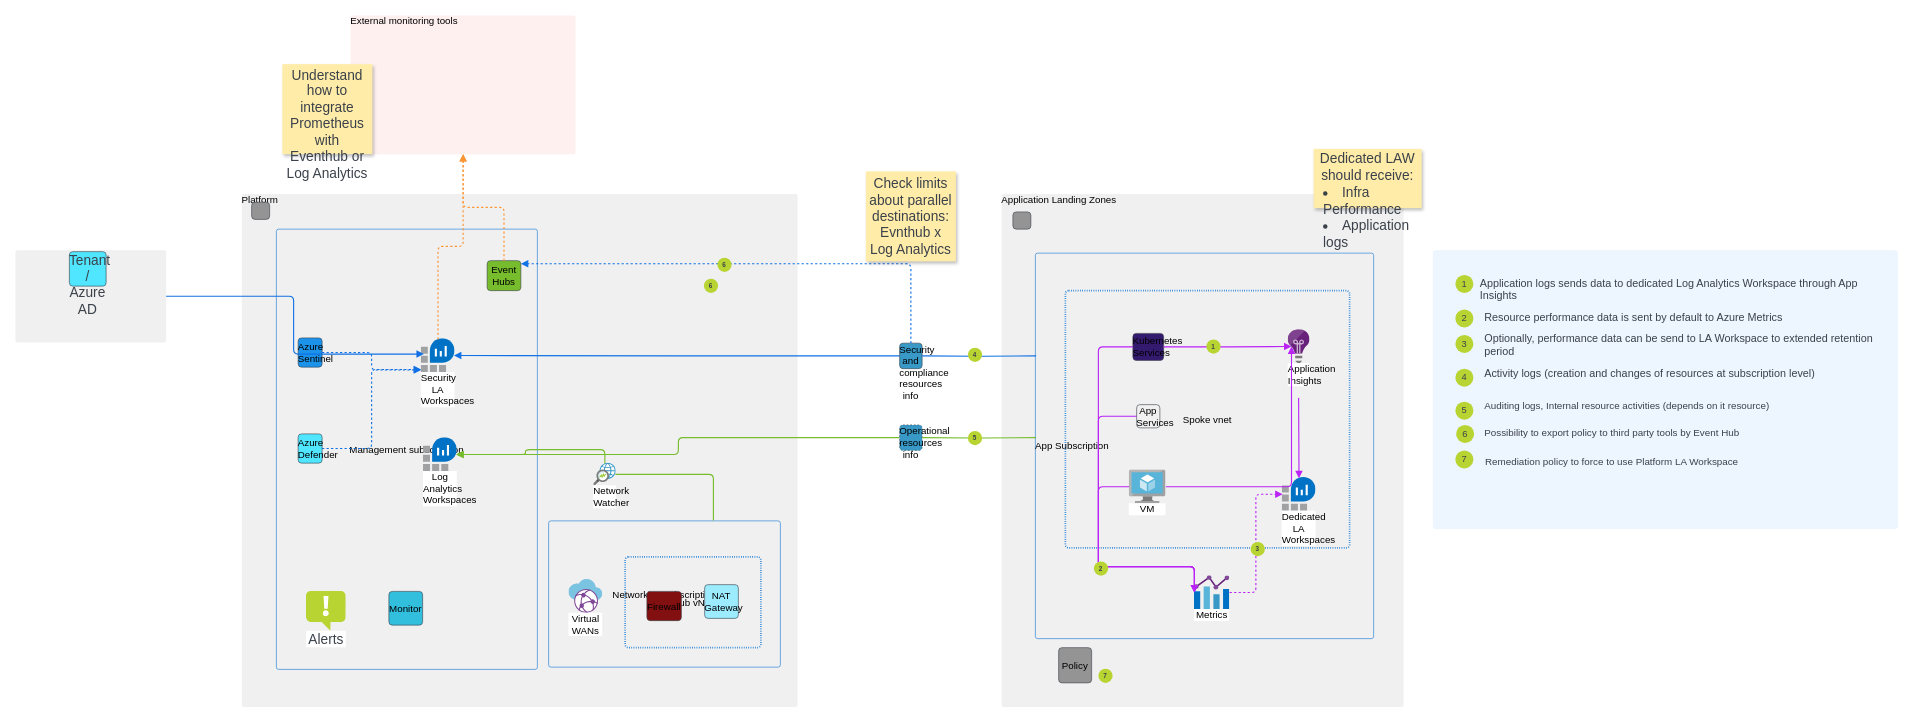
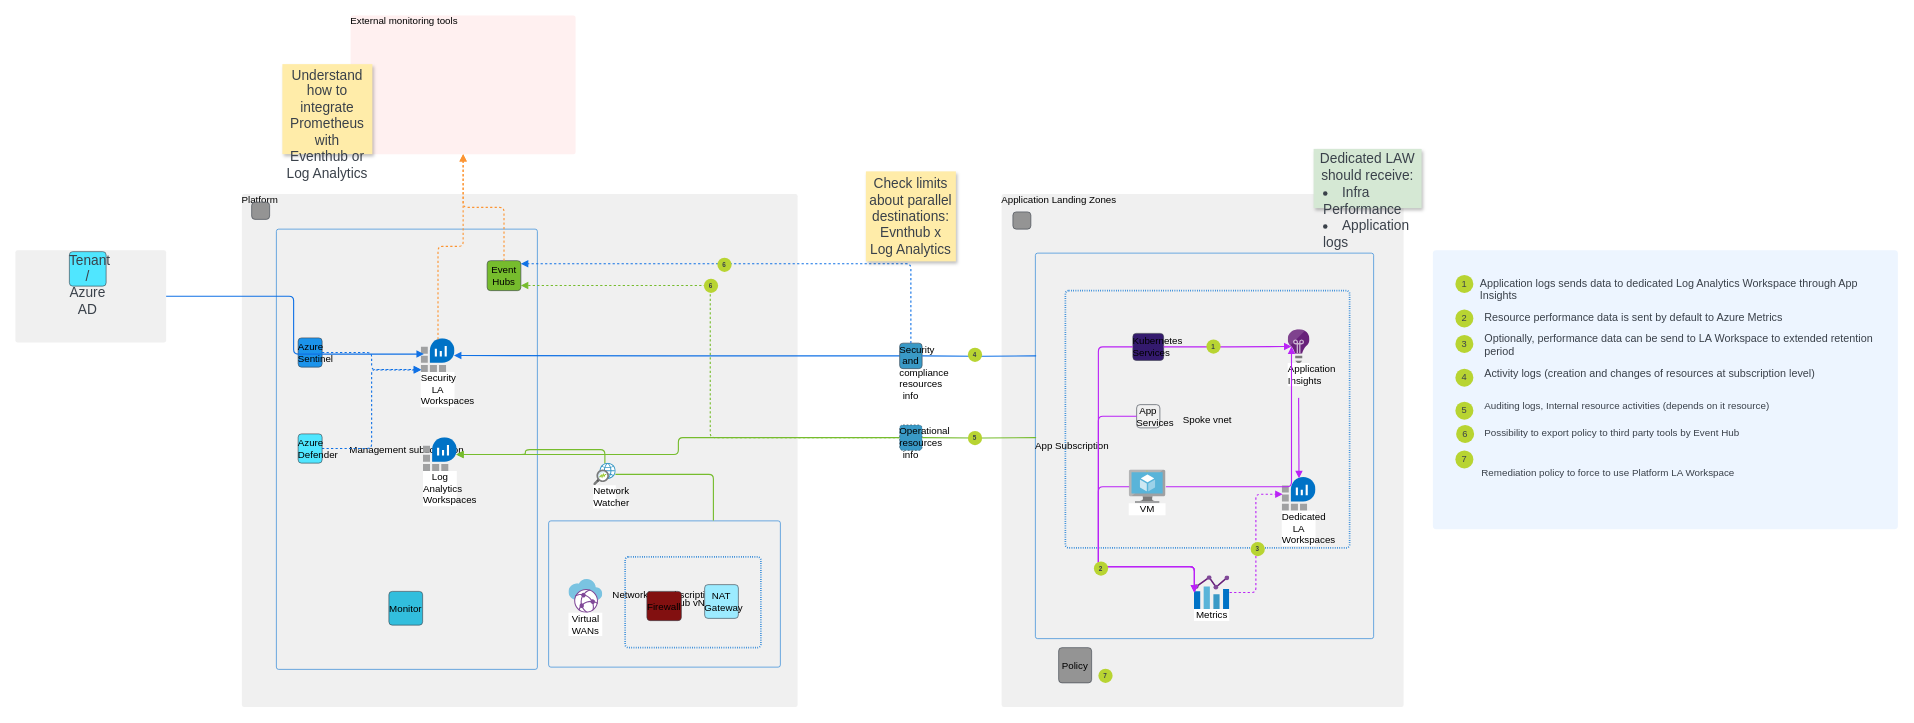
(1368, 179) -> (1368, 179)
none -> (615, 286)
(1685, 465) -> (1682, 476)
(326, 611) -> none
